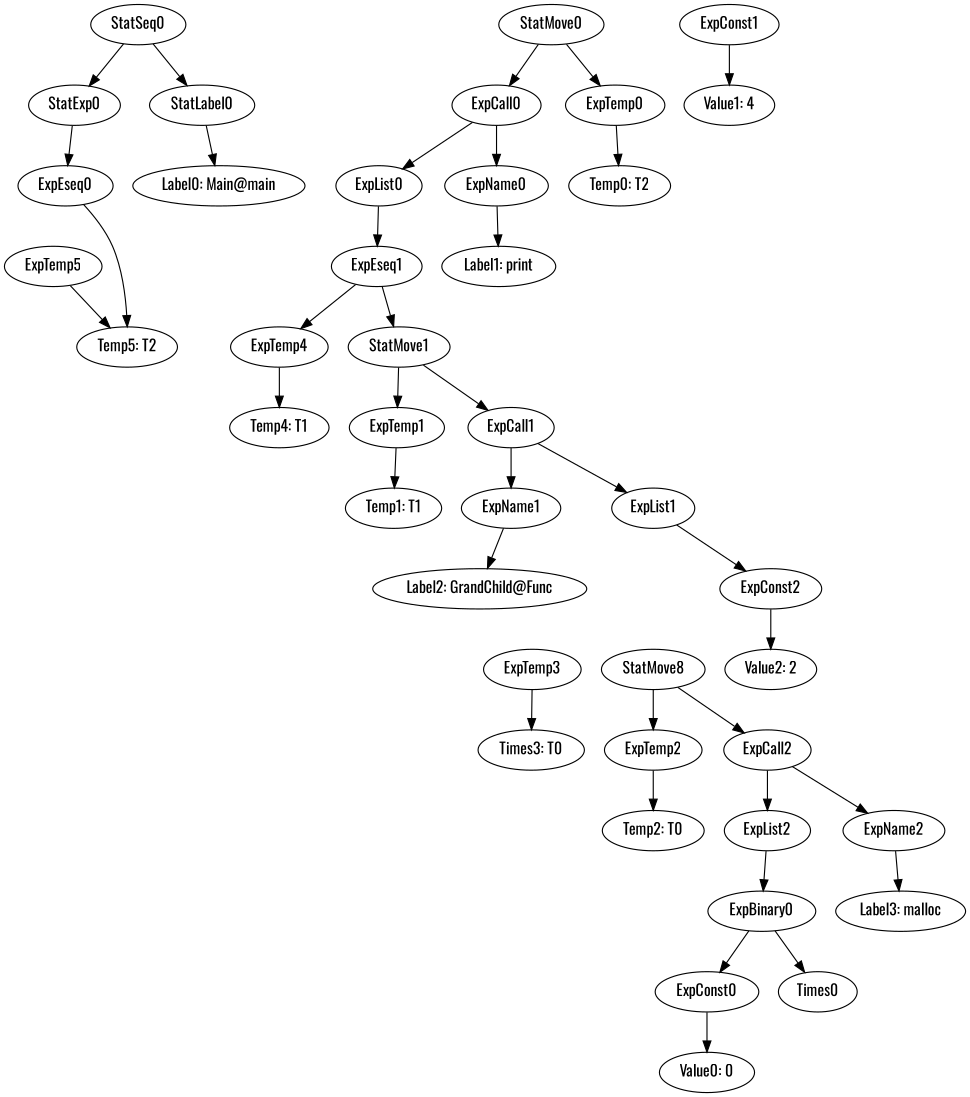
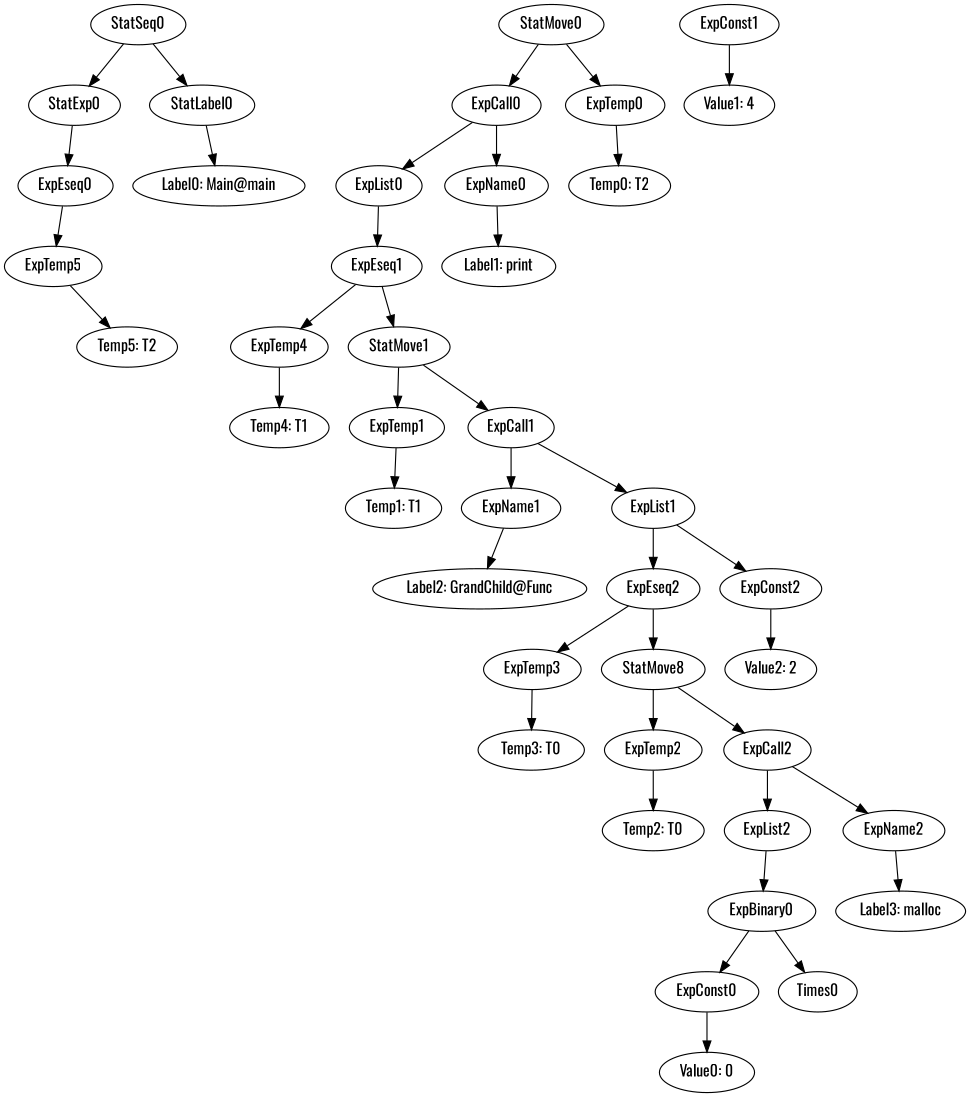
(116, 256) -> (60, 221)
none -> (653, 589)
(531, 750) -> (531, 750)
